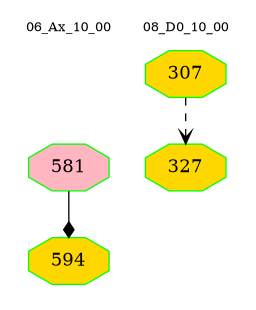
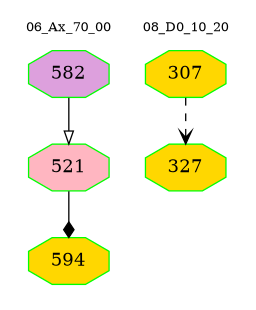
(69, 28) -> (69, 28)
(186, 28) -> (186, 28)
none -> (69, 74)
(69, 168) -> (69, 168)
